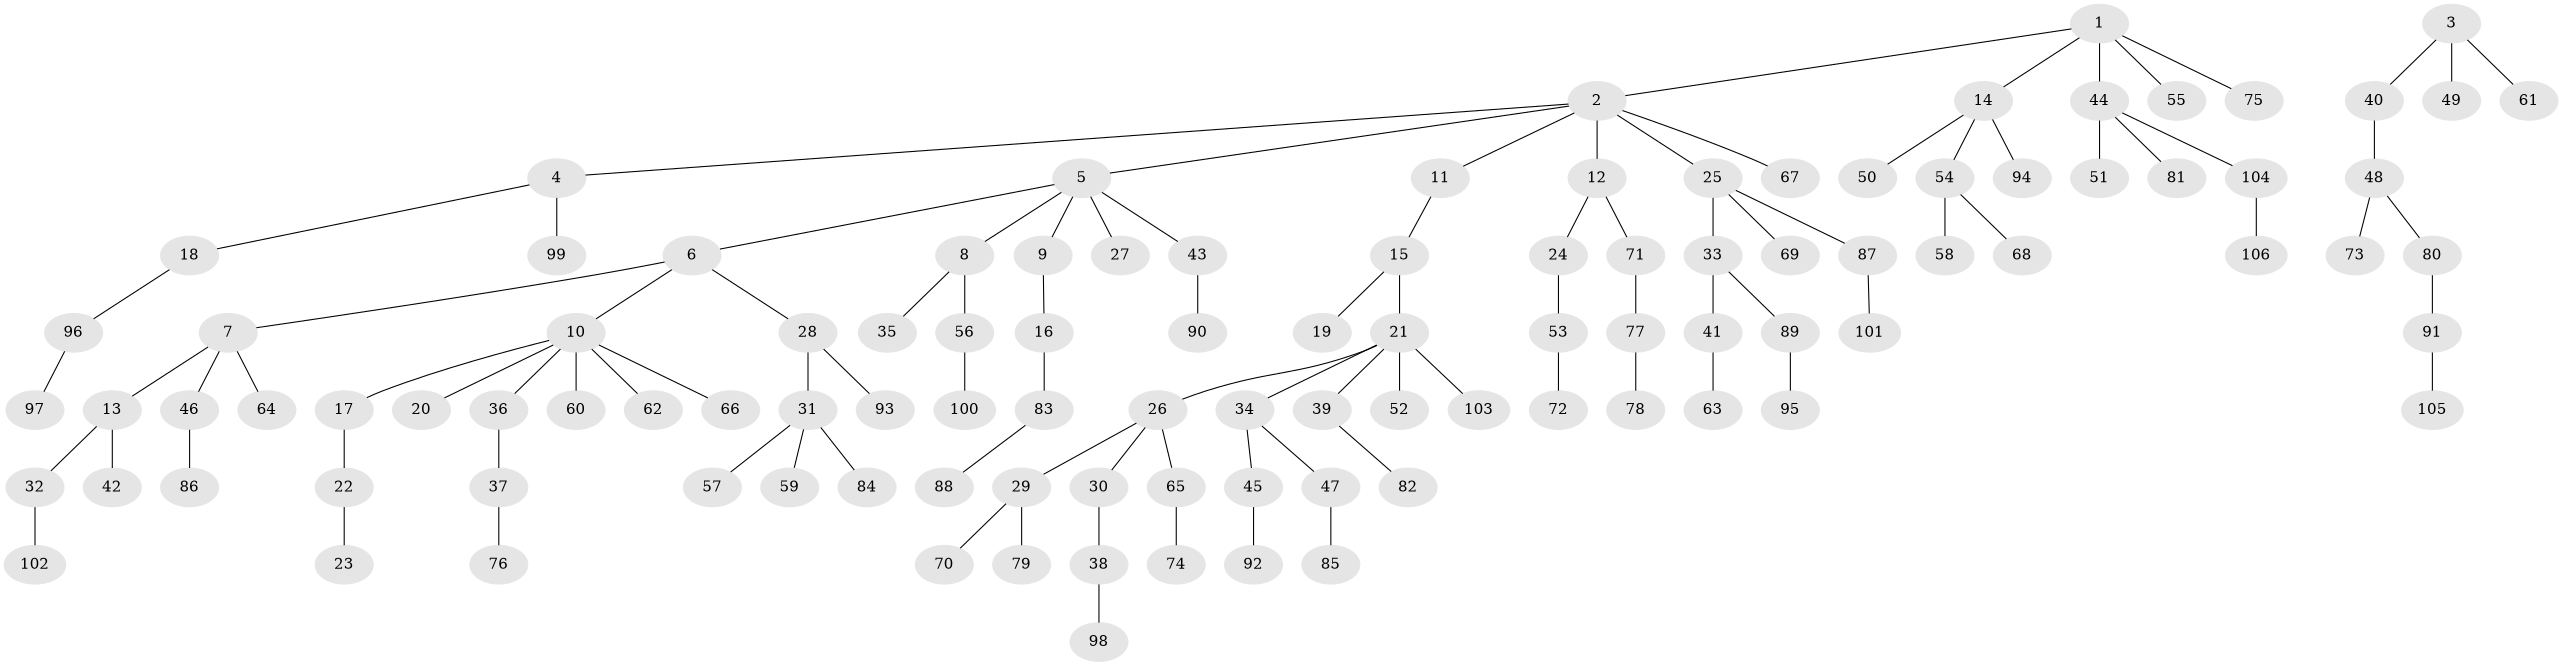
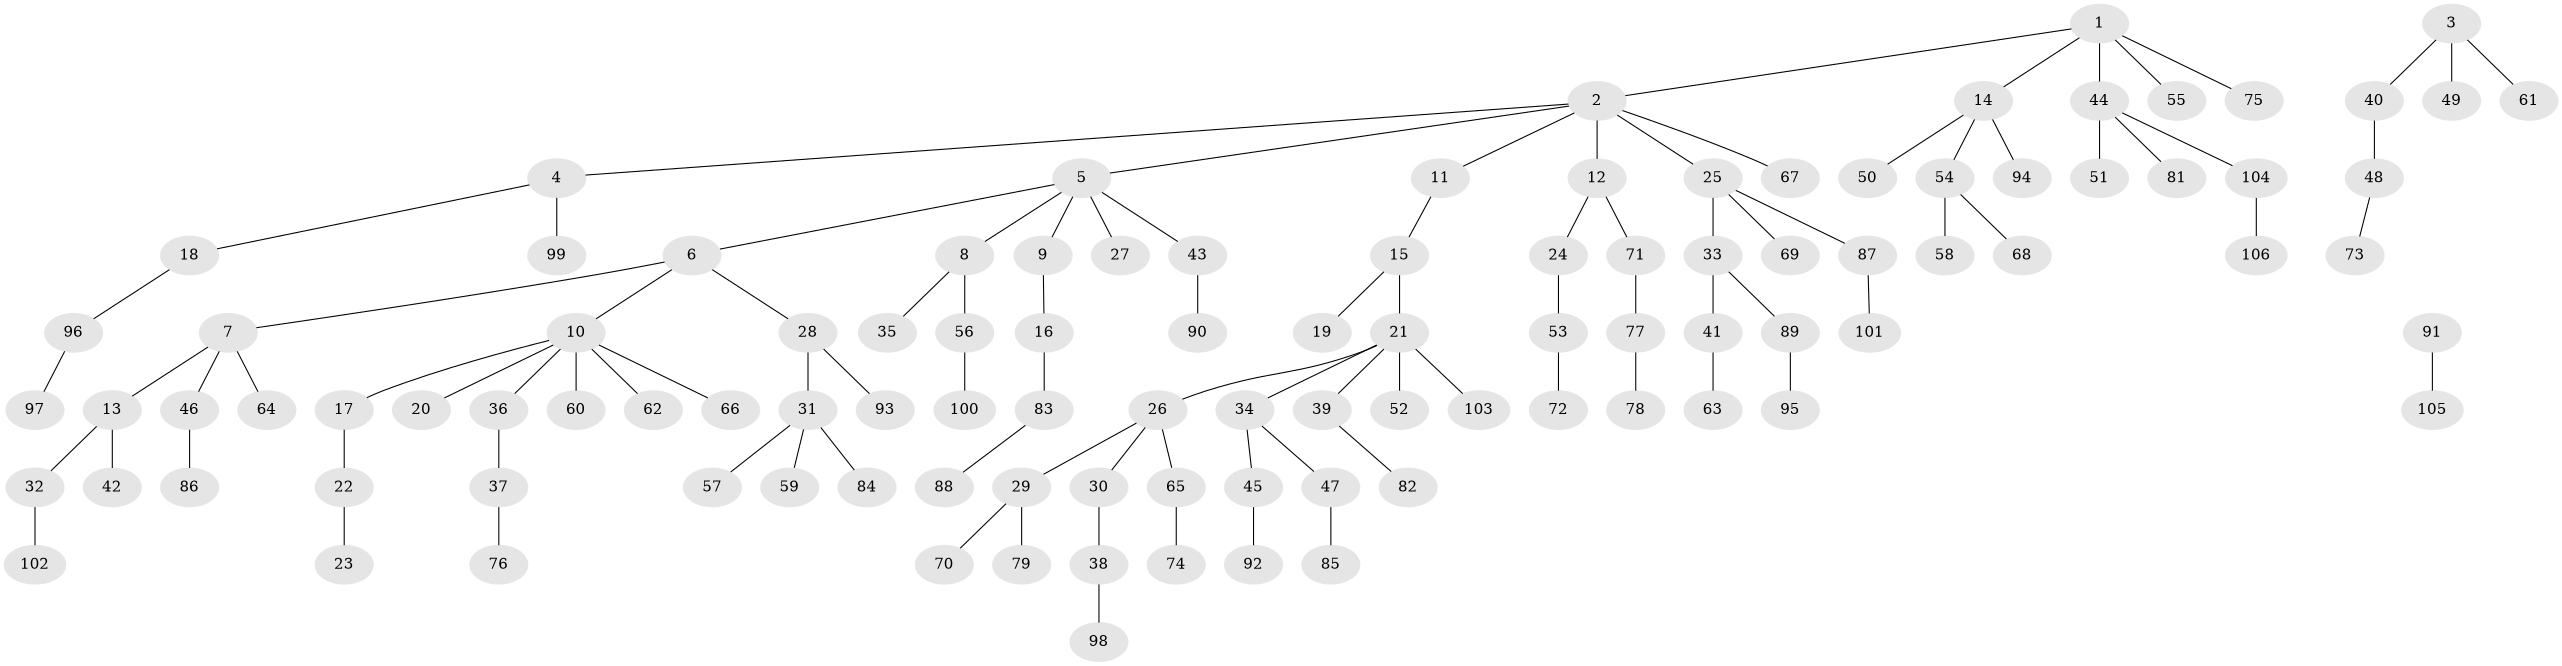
(2432, 256) -> none
